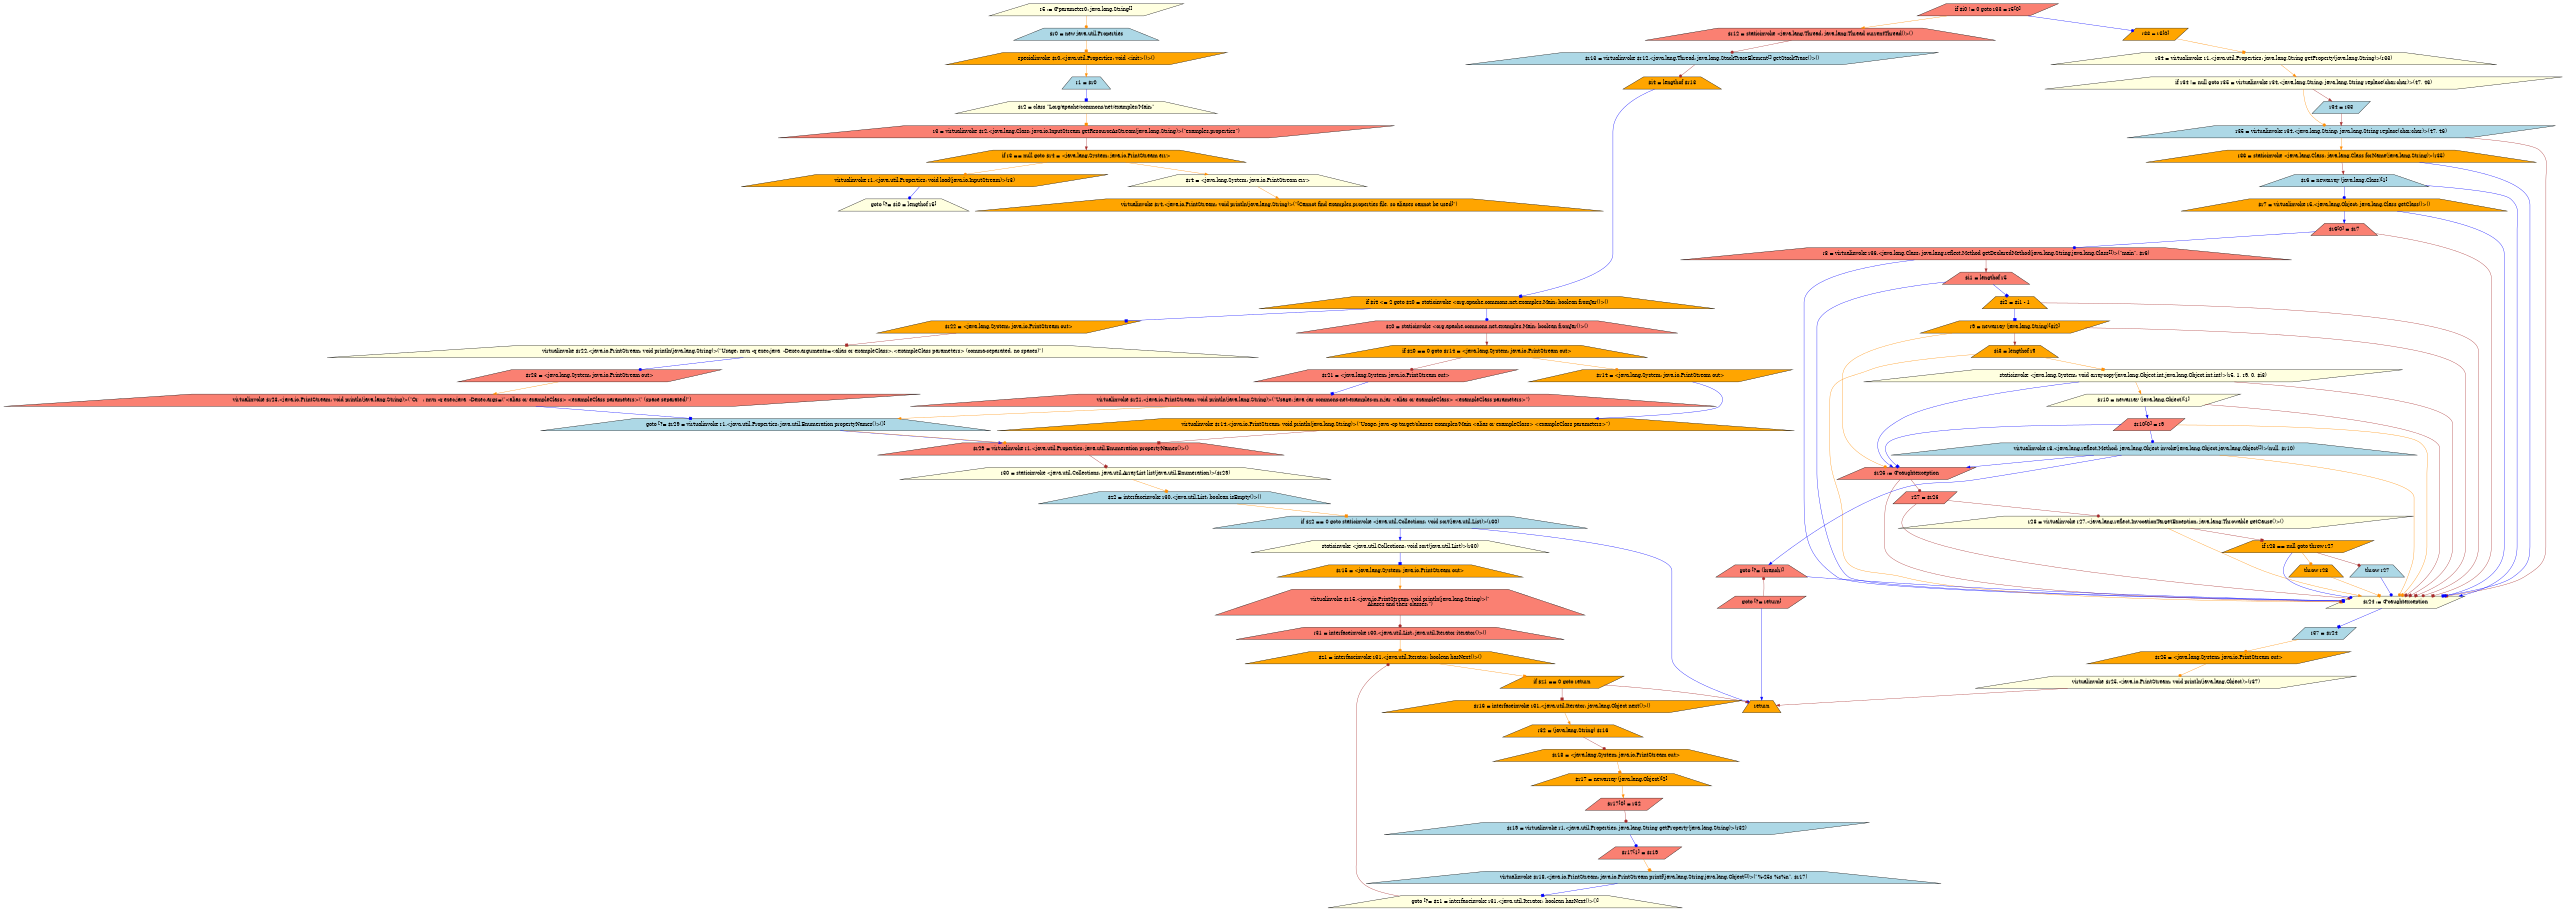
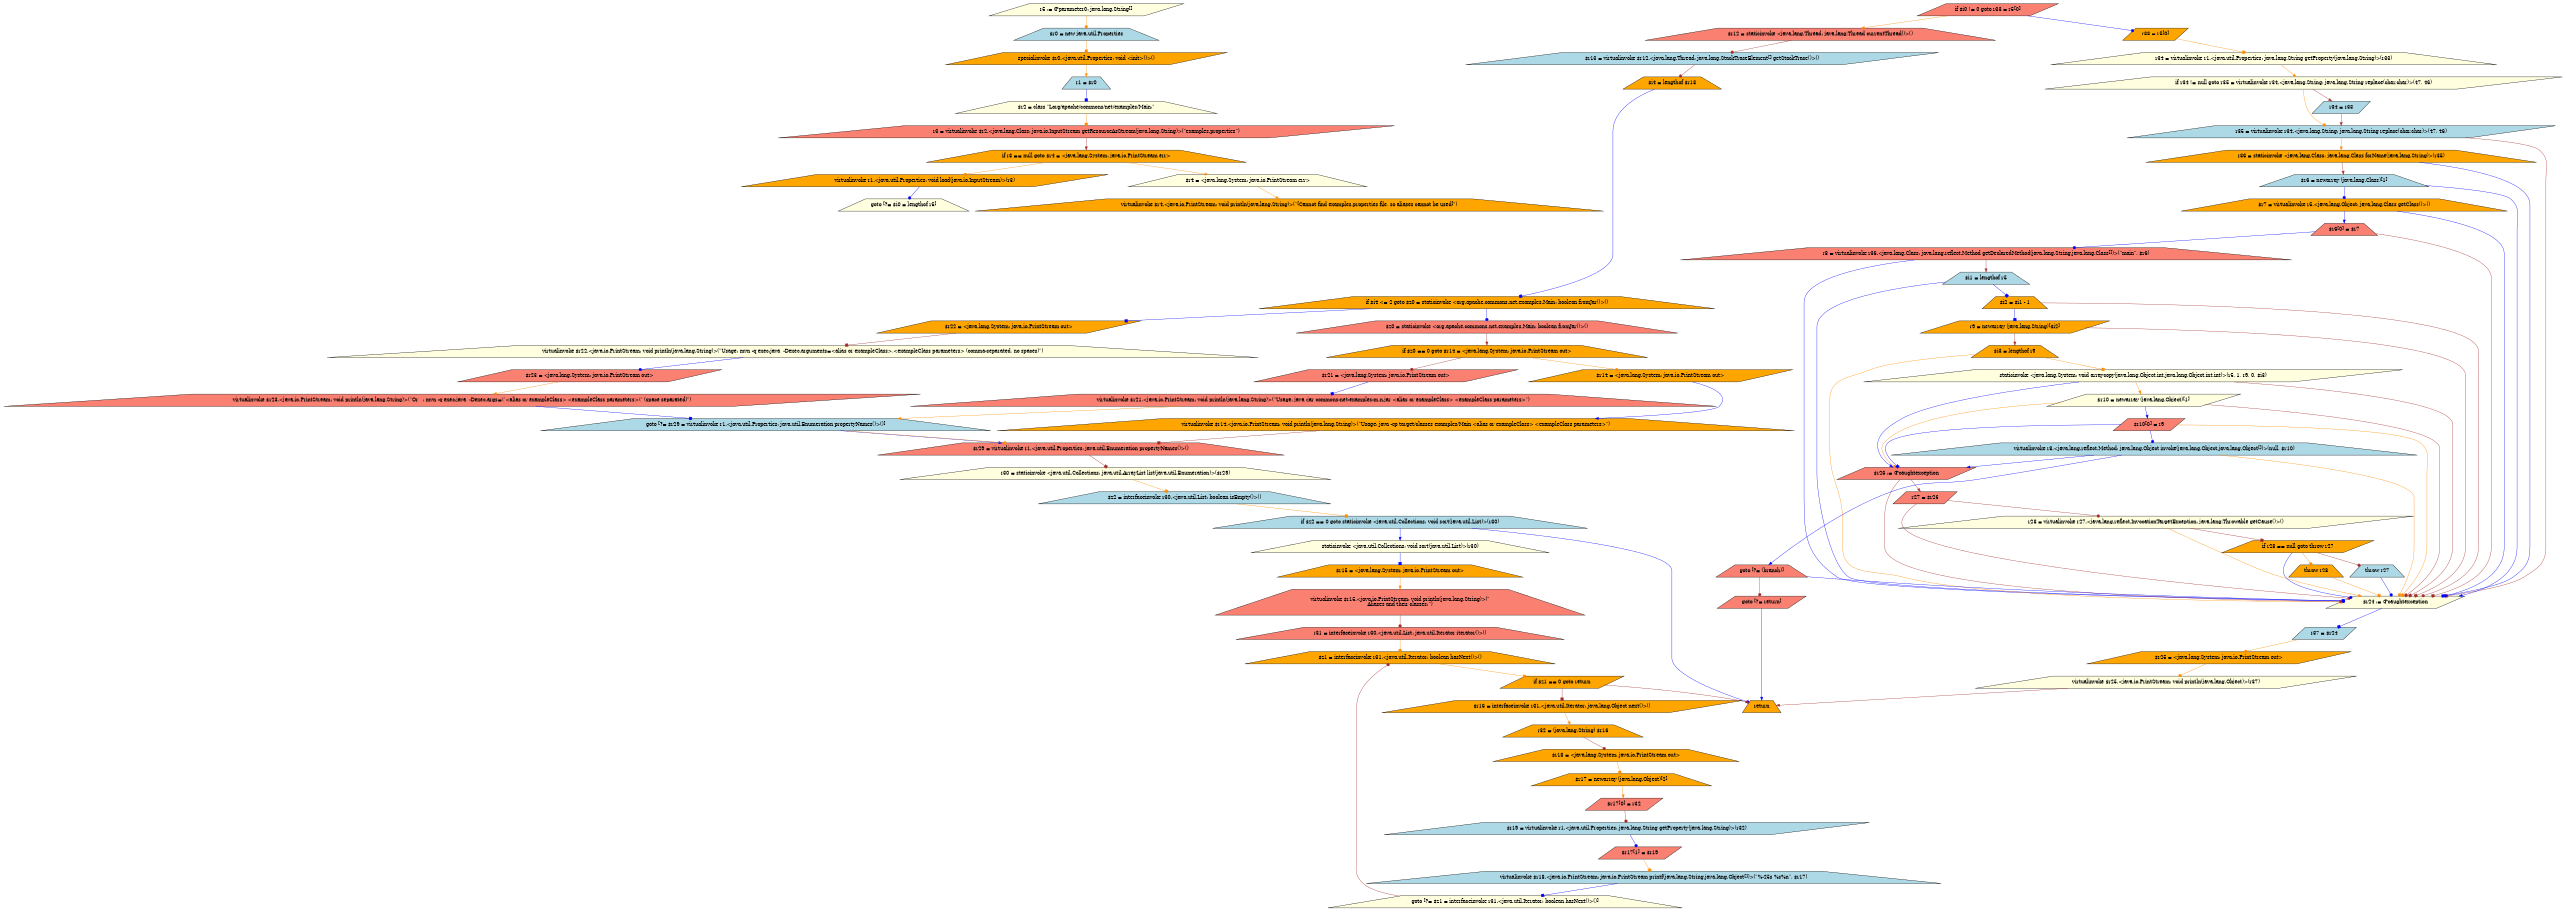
(1986, 278) -> (1986, 278)
(1844, 370) -> (1956, 414)
(1914, 483) -> (1914, 483)
(1764, 588) -> (1759, 585)
